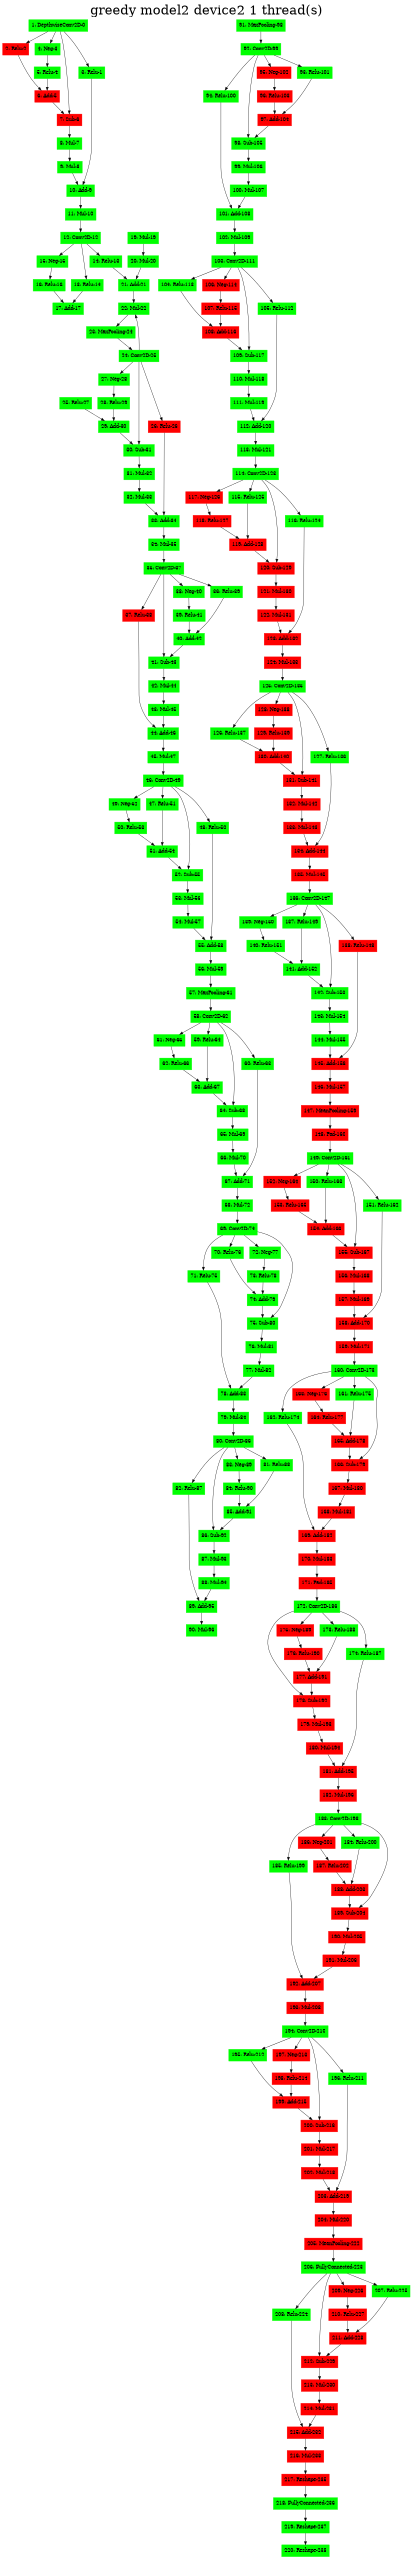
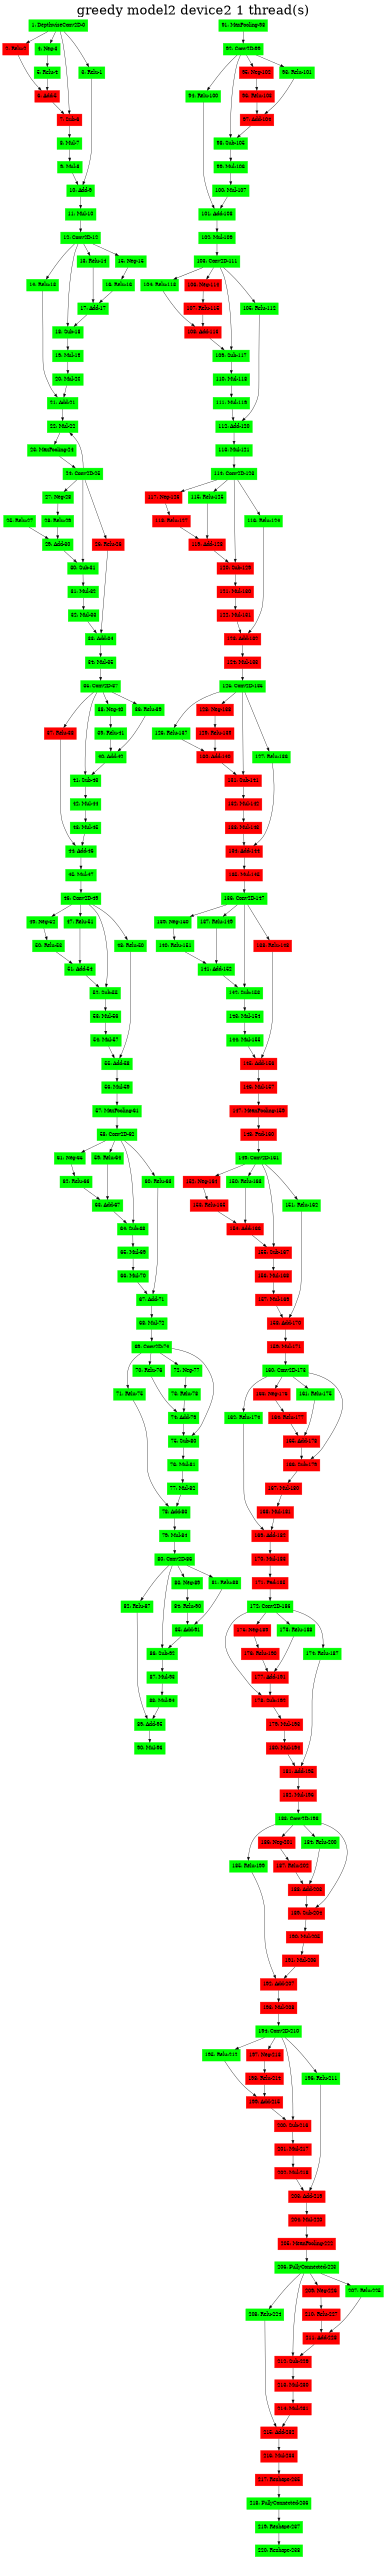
none -> (68, 332)
